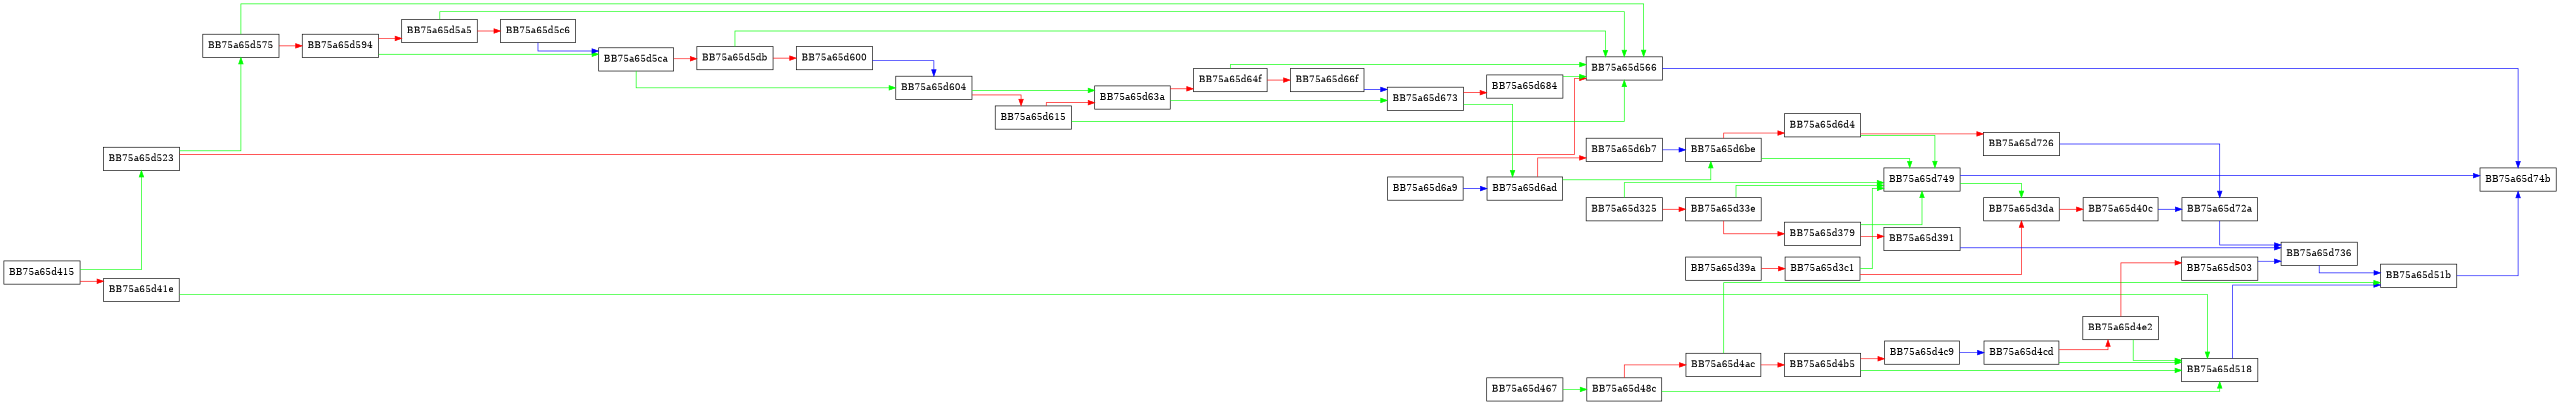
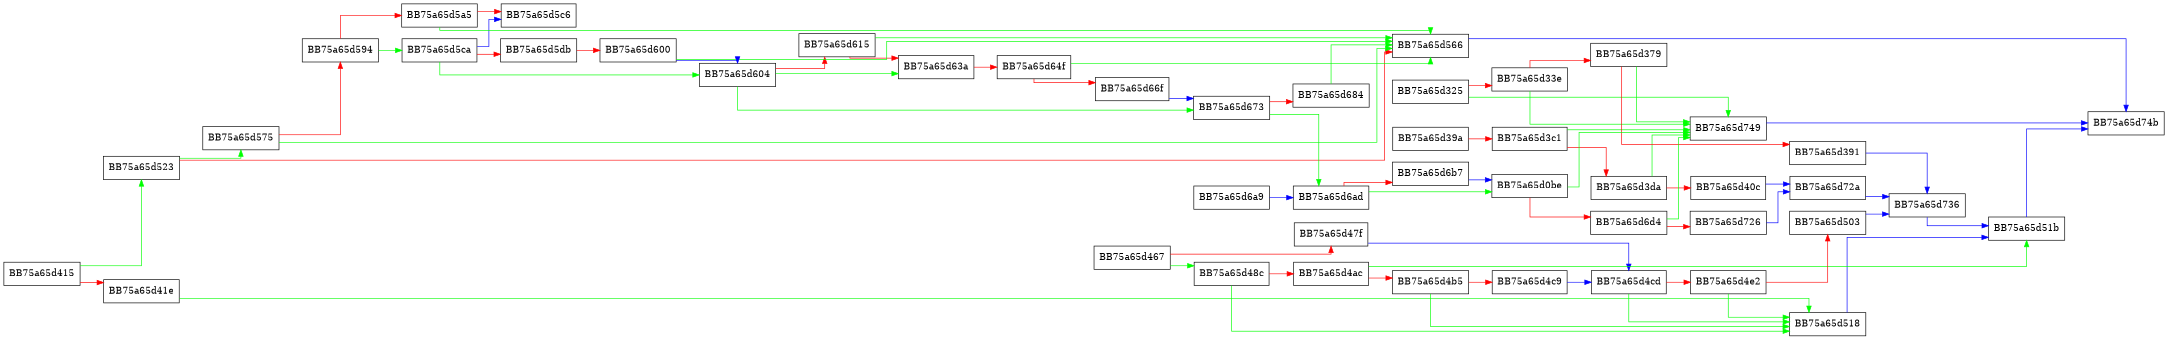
(1172, 31) -> (887, 52)
(561, 51) -> (489, 36)
(1276, 100) -> (951, 110)
(1723, 150) -> (1530, 186)
(1995, 183) -> (1652, 140)
none -> (1331, 234)
